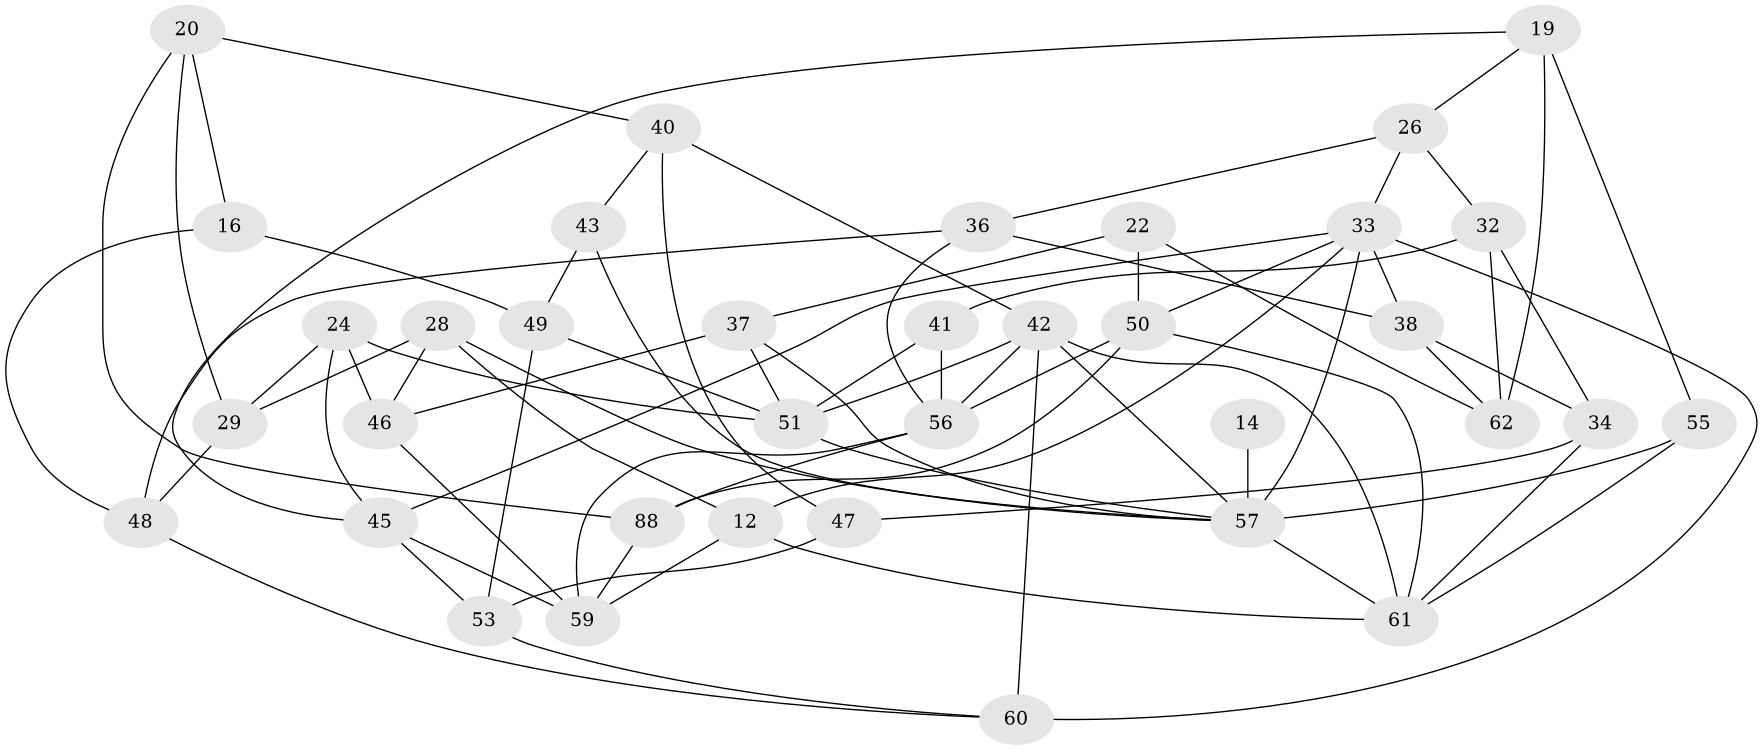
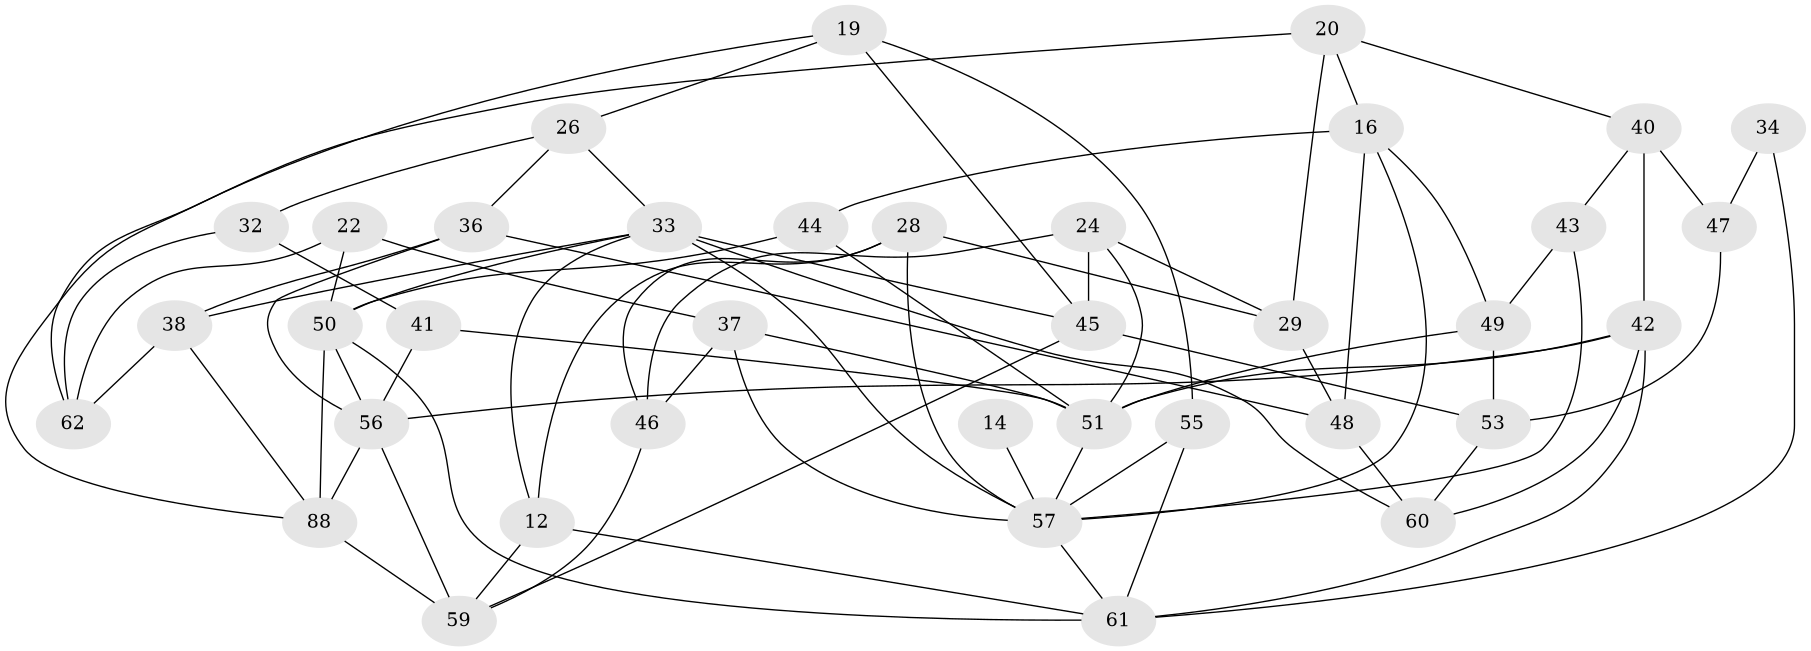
none -> (811, 227)
(1545, 325) -> none
(1490, 368) -> (247, 424)
(1144, 424) -> (1388, 452)
